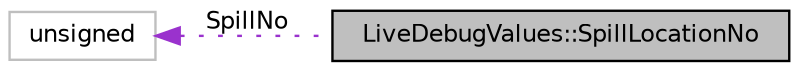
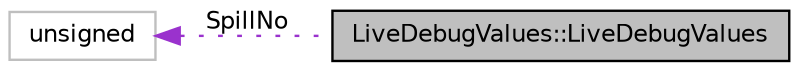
(561, 36) -> (561, 36)
